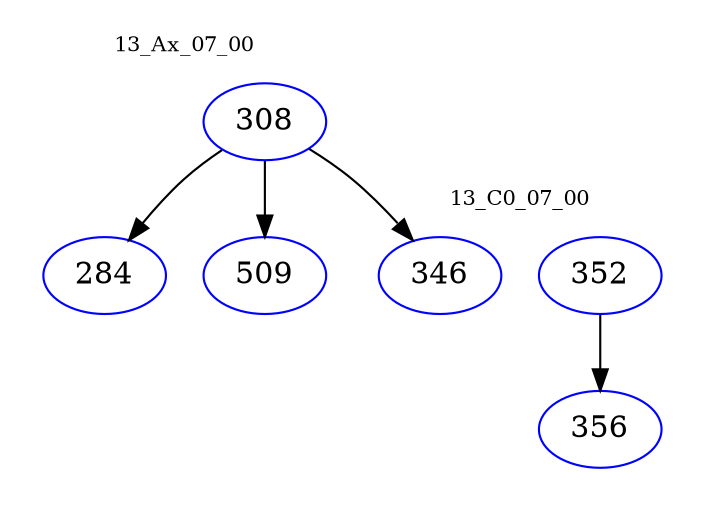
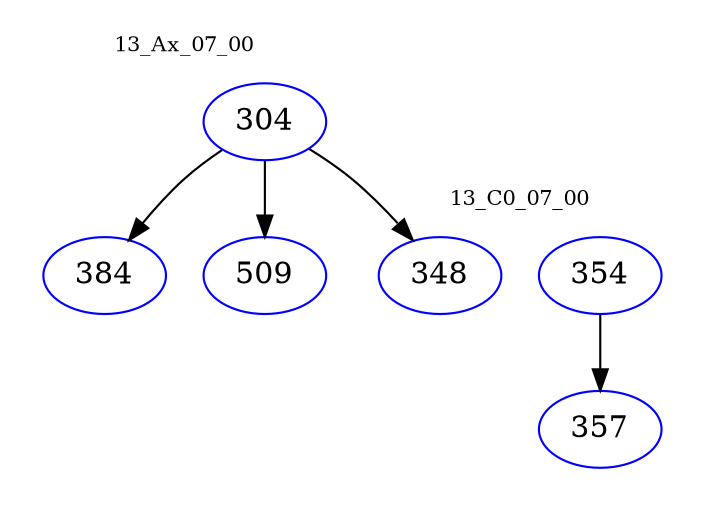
(265, 122) -> (265, 122)
(105, 276) -> (105, 276)
(440, 276) -> (440, 276)
(600, 276) -> (600, 276)
(600, 429) -> (600, 429)
